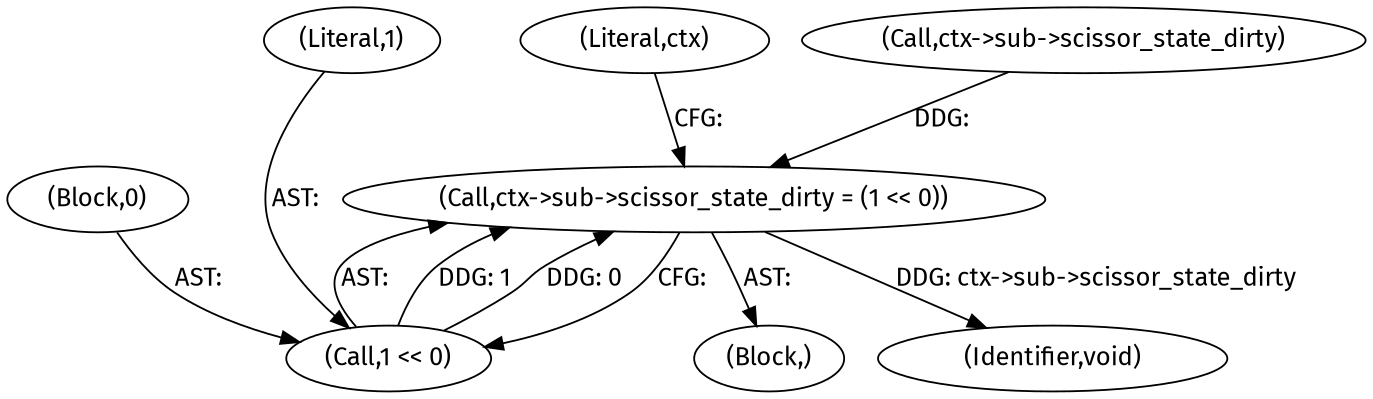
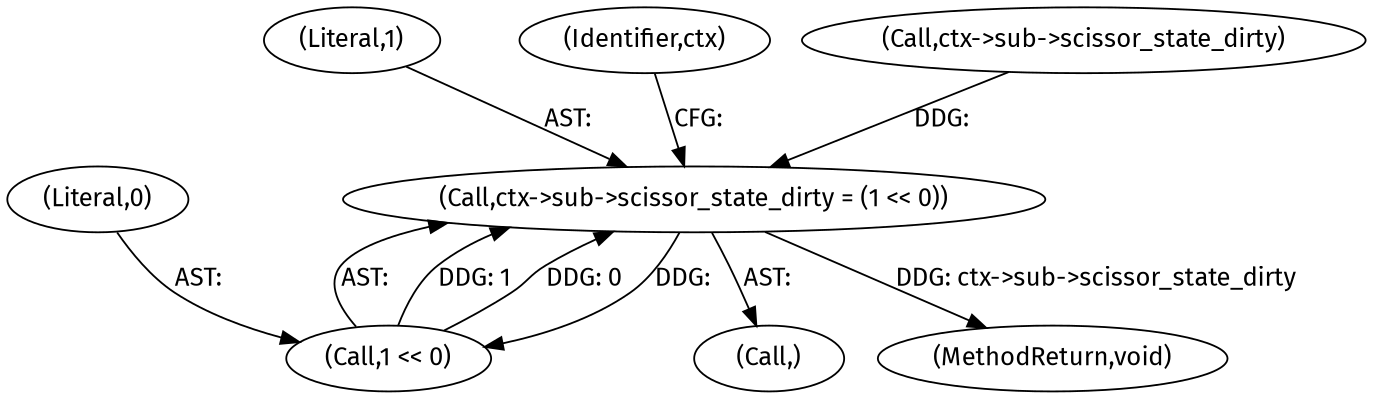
(645, 40) -> (645, 40)
(266, 197) -> (508, 113)
(98, 199) -> (98, 199)
(686, 279) -> (686, 279)
(769, 359) -> (769, 359)
(1053, 359) -> (1053, 359)
